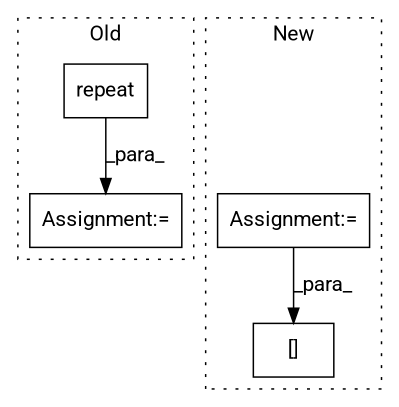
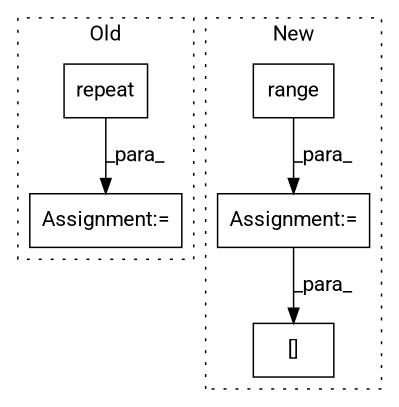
none -> (294, 91)
